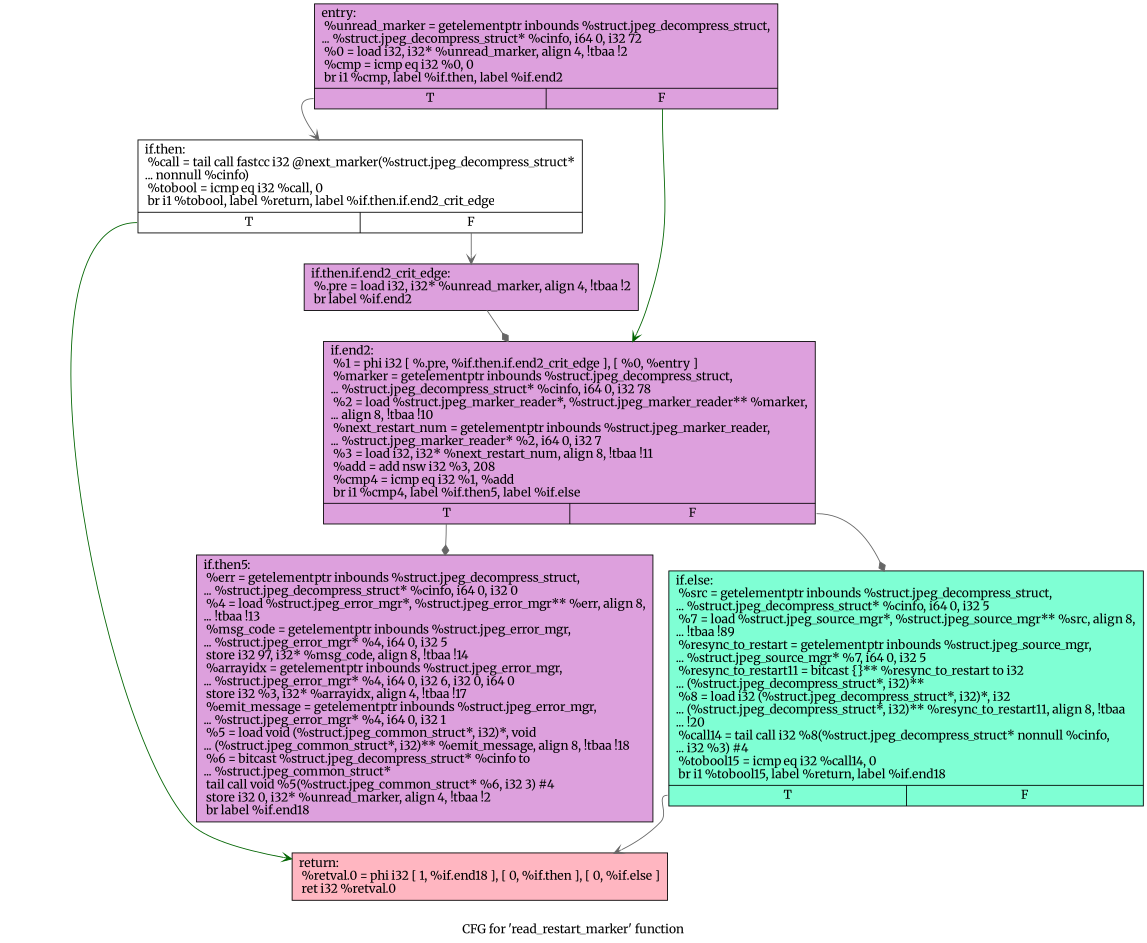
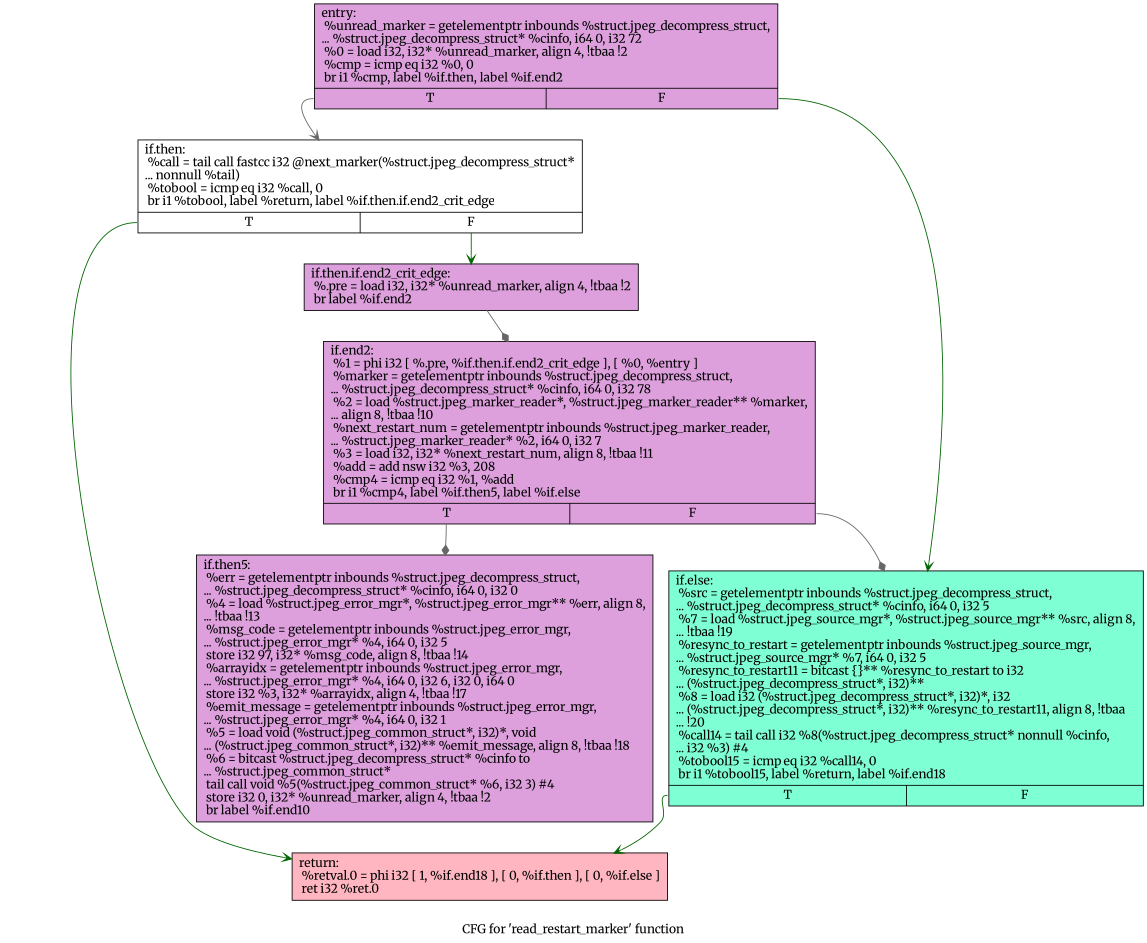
(197, 176) -> (193, 176)
(664, 223) -> (936, 290)
(471, 244) -> (471, 244)
(705, 632) -> (705, 632)
(257, 811) -> (257, 811)
(655, 828) -> (655, 828)
(348, 889) -> (339, 889)
